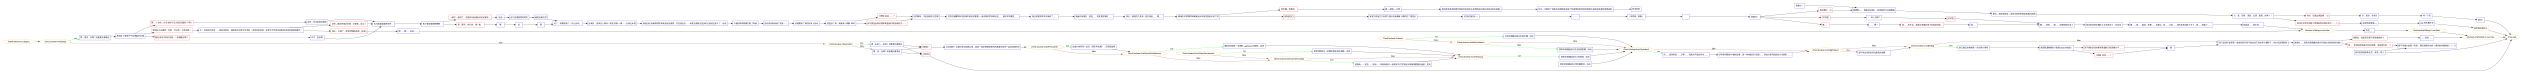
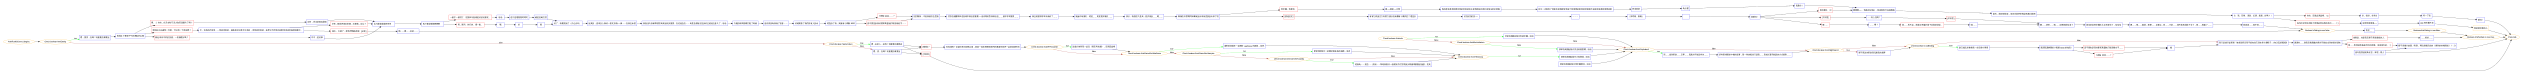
none -> (1686, 8)
(1211, 61) -> (1171, 53)
